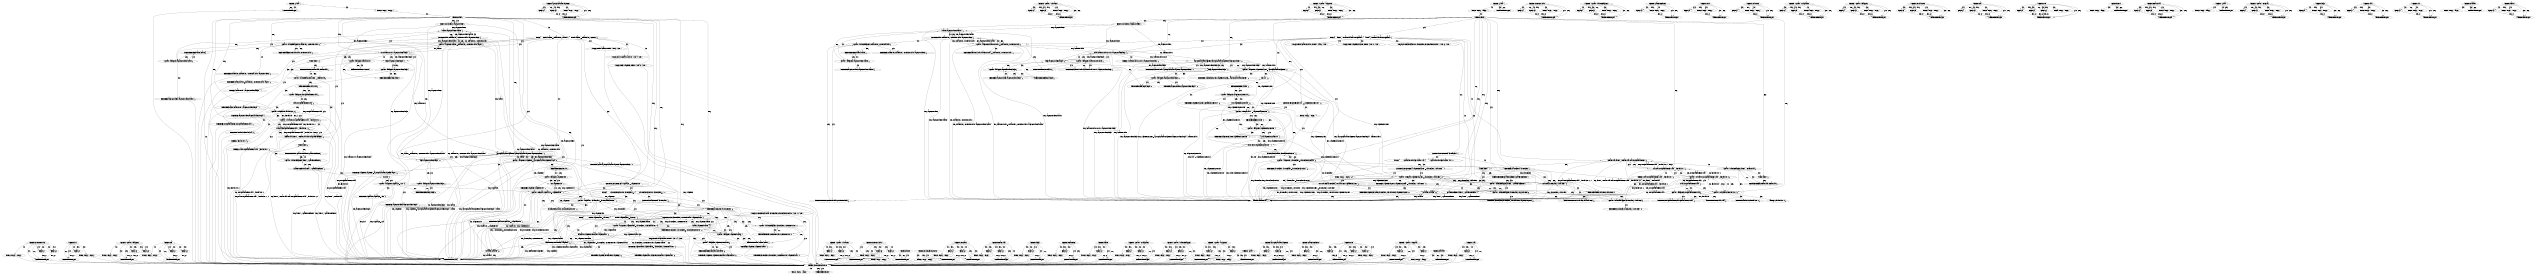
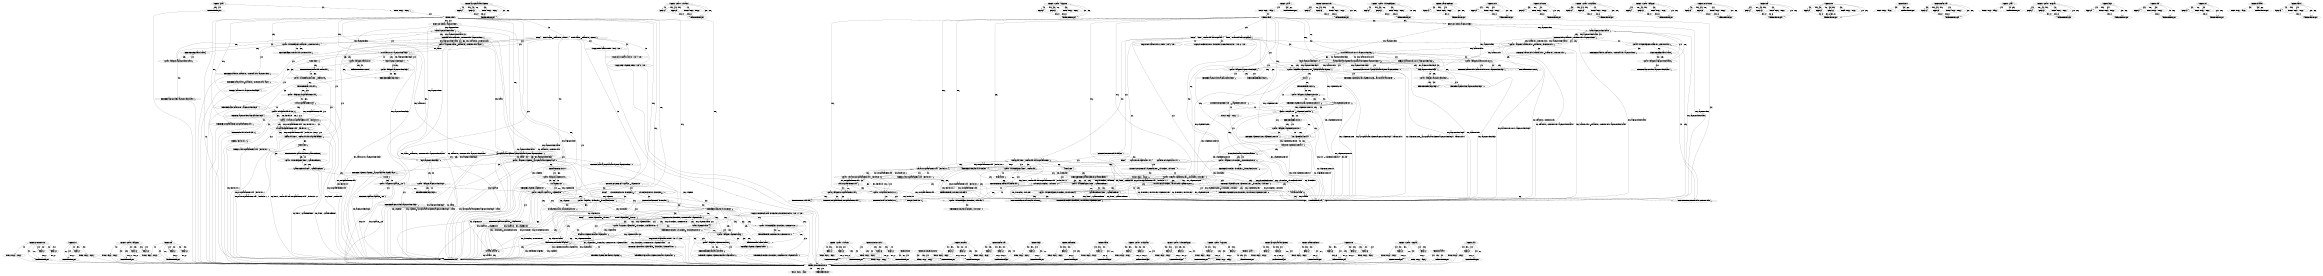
(1361, 45) -> none
